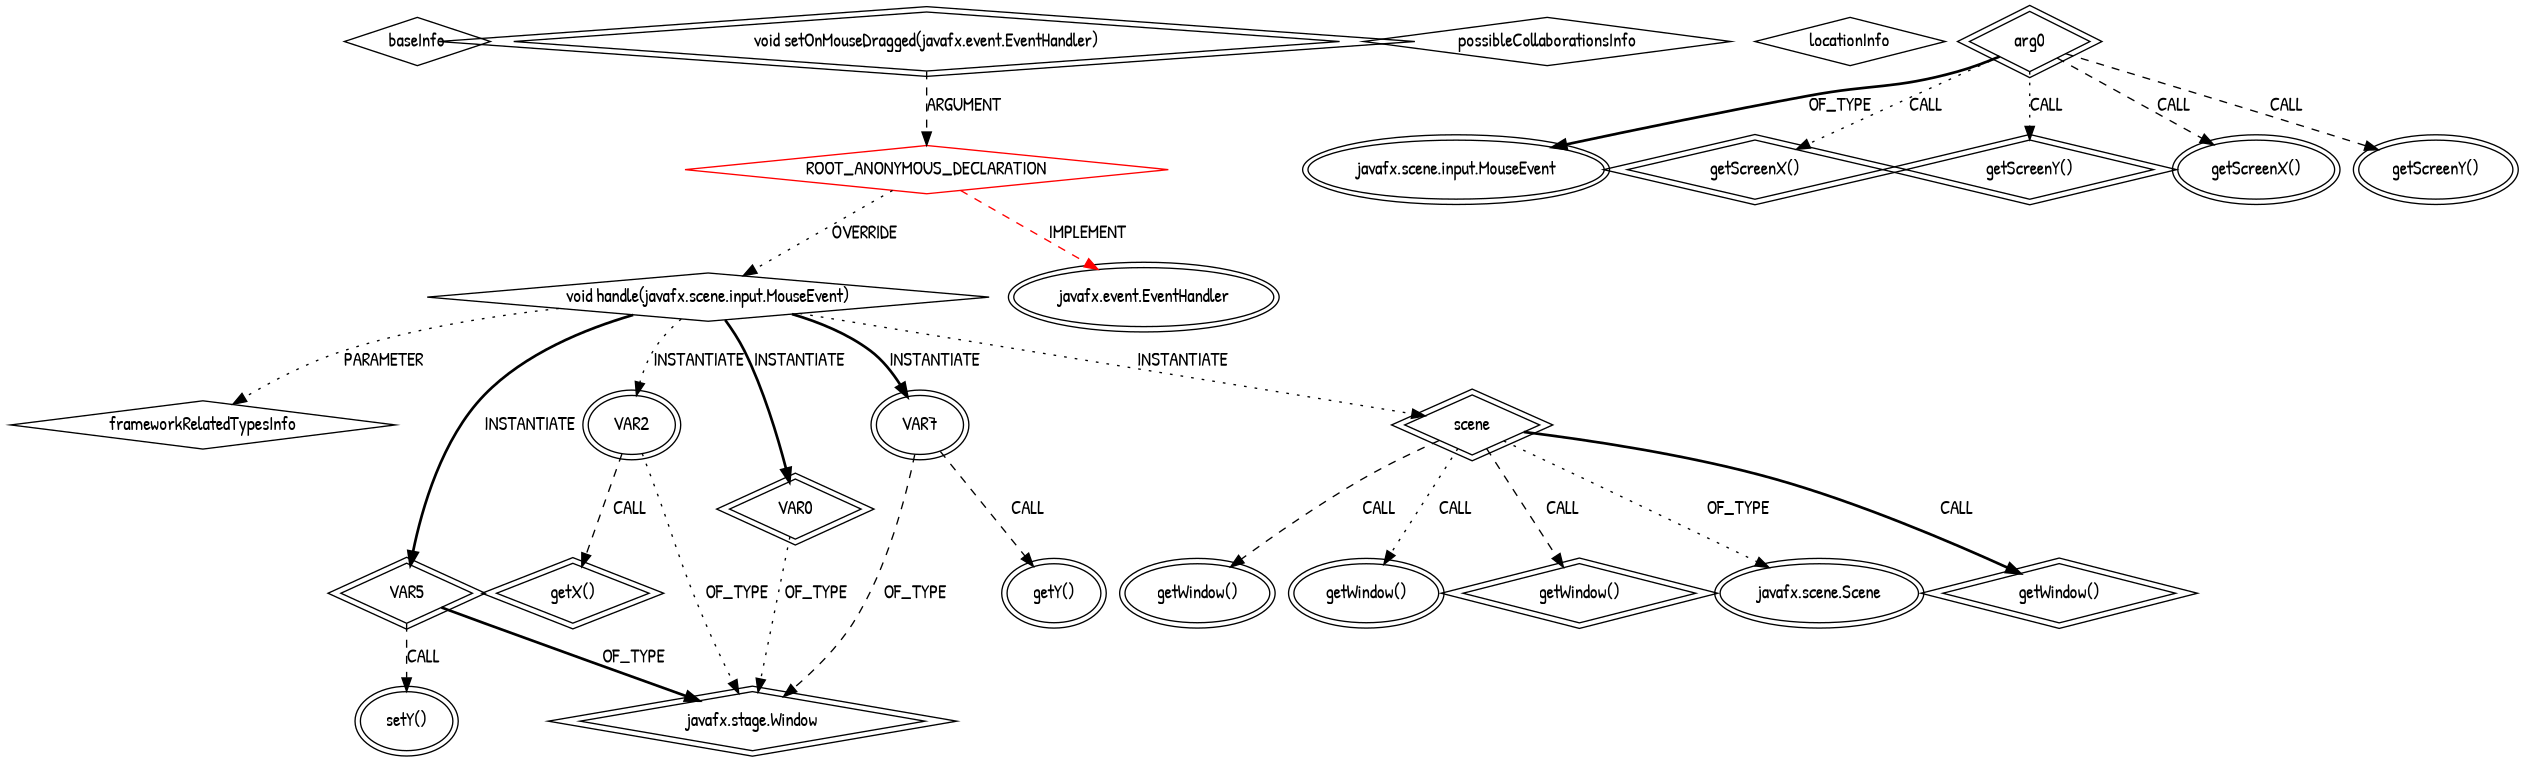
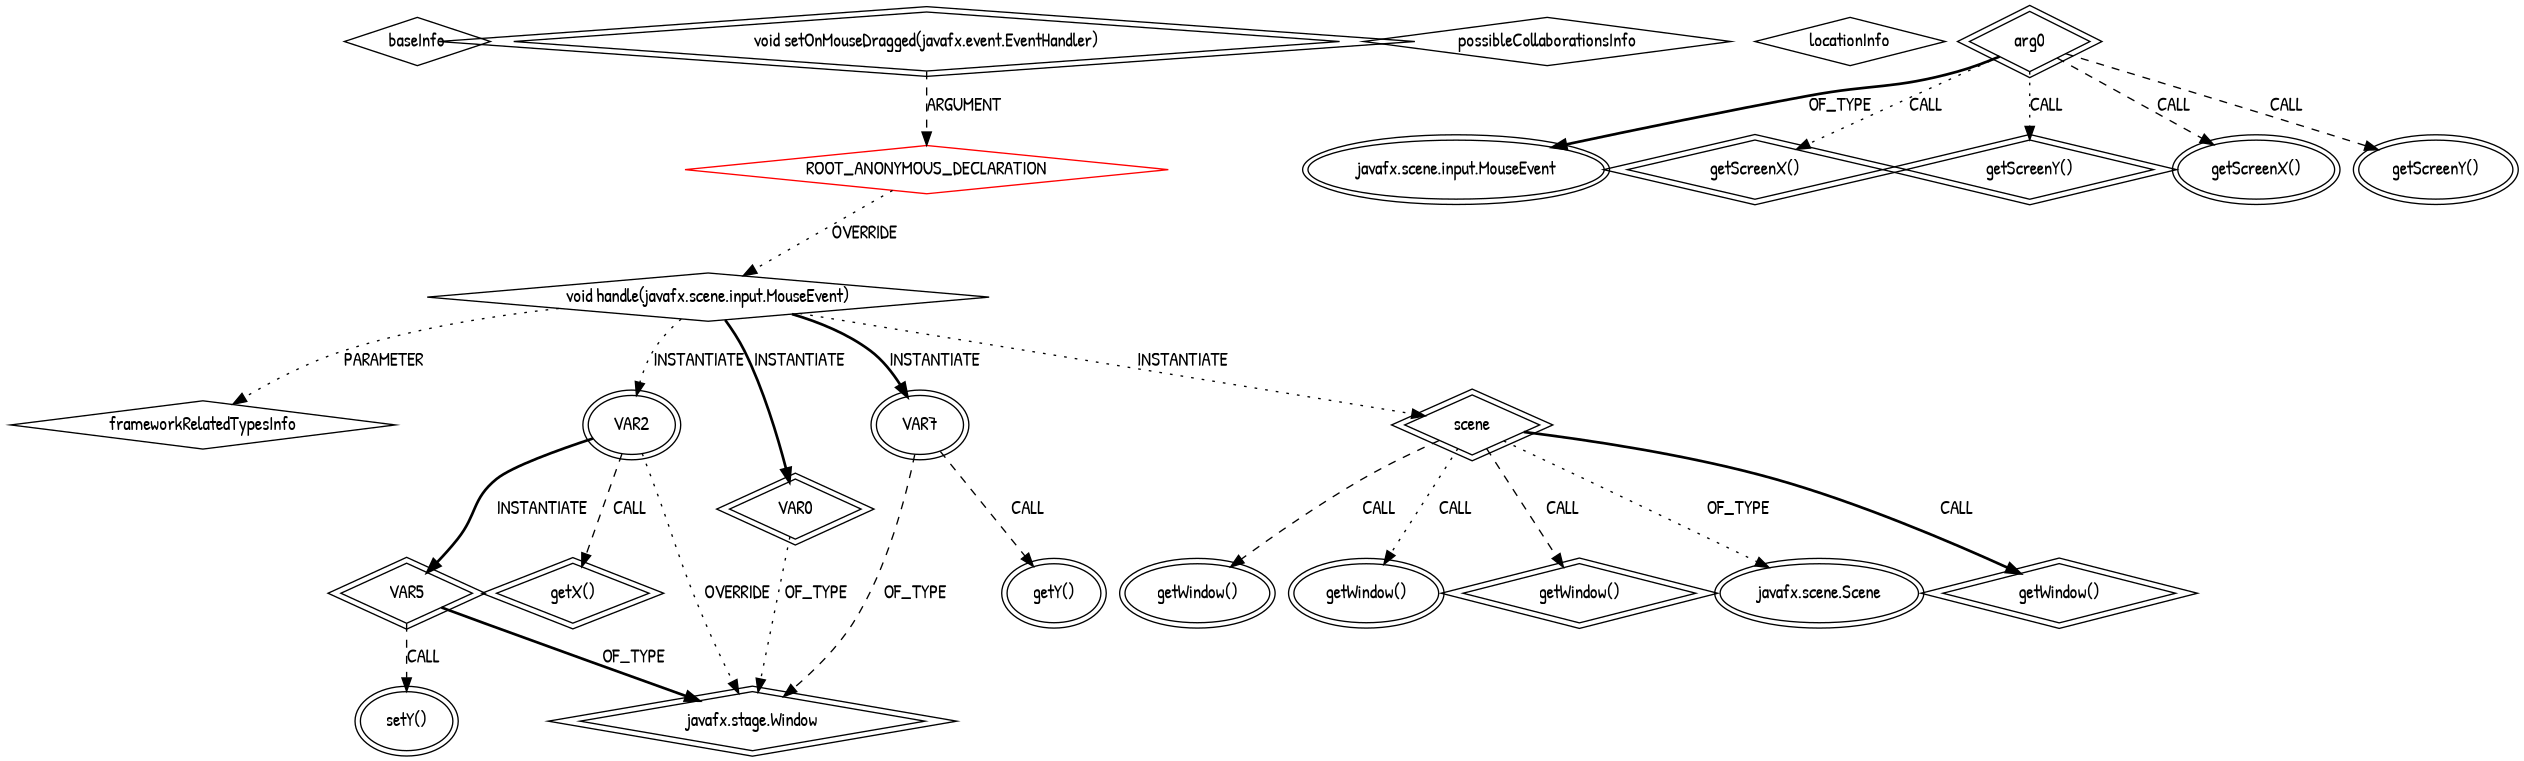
(1144, 297) -> none
(483, 396) -> (497, 479)
(737, 593) -> (737, 593)
